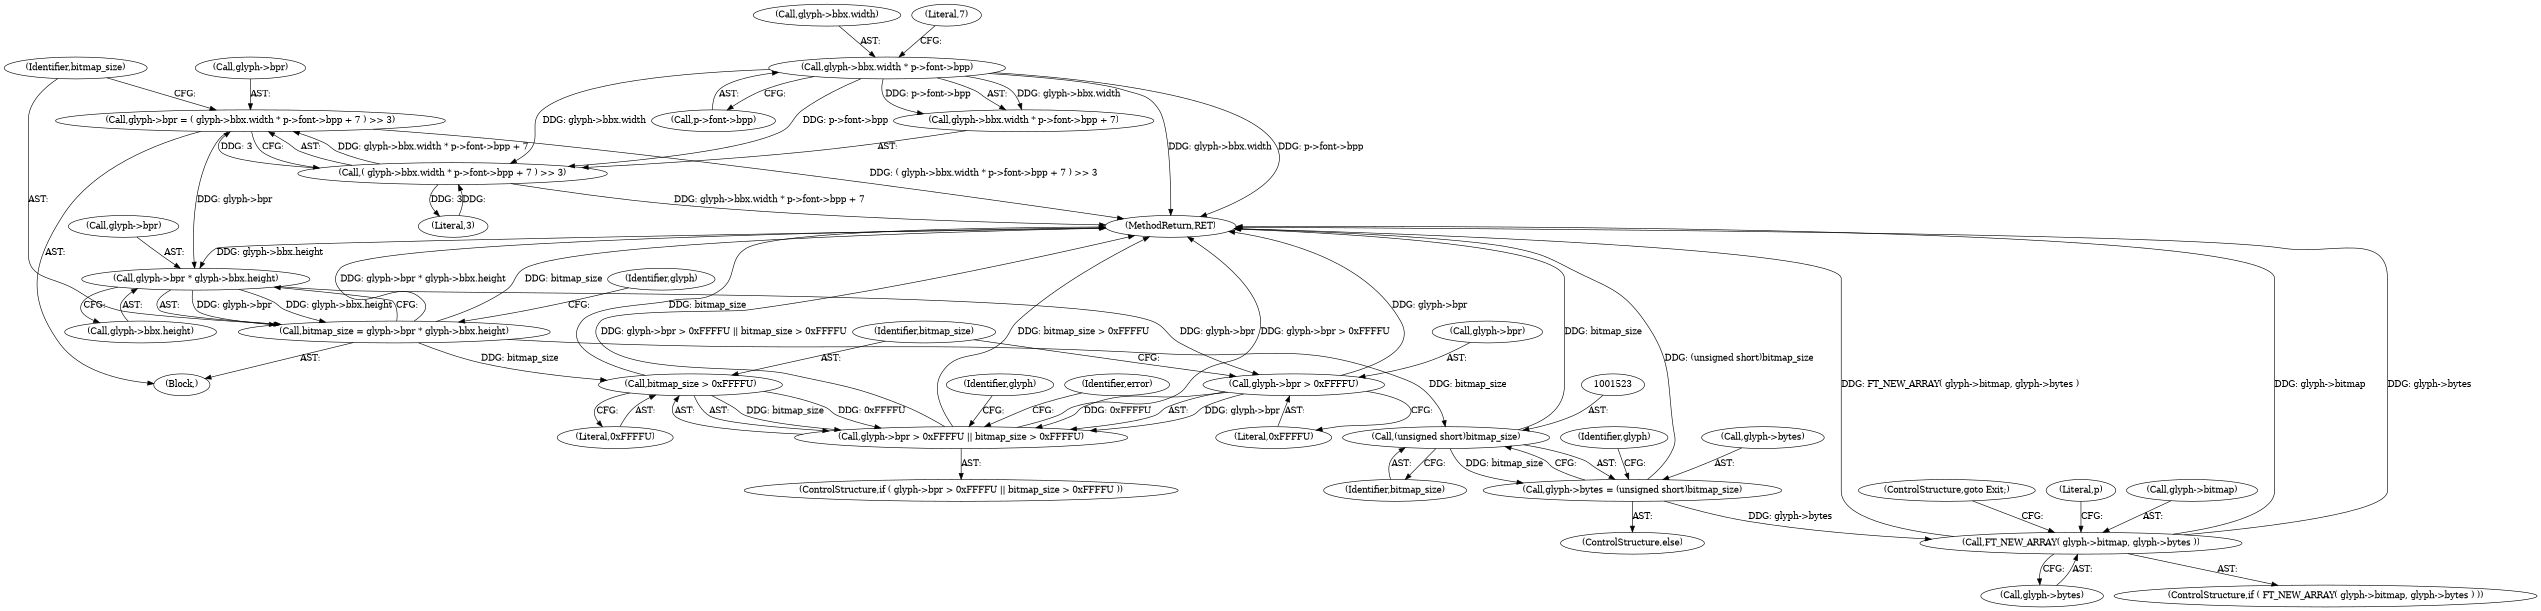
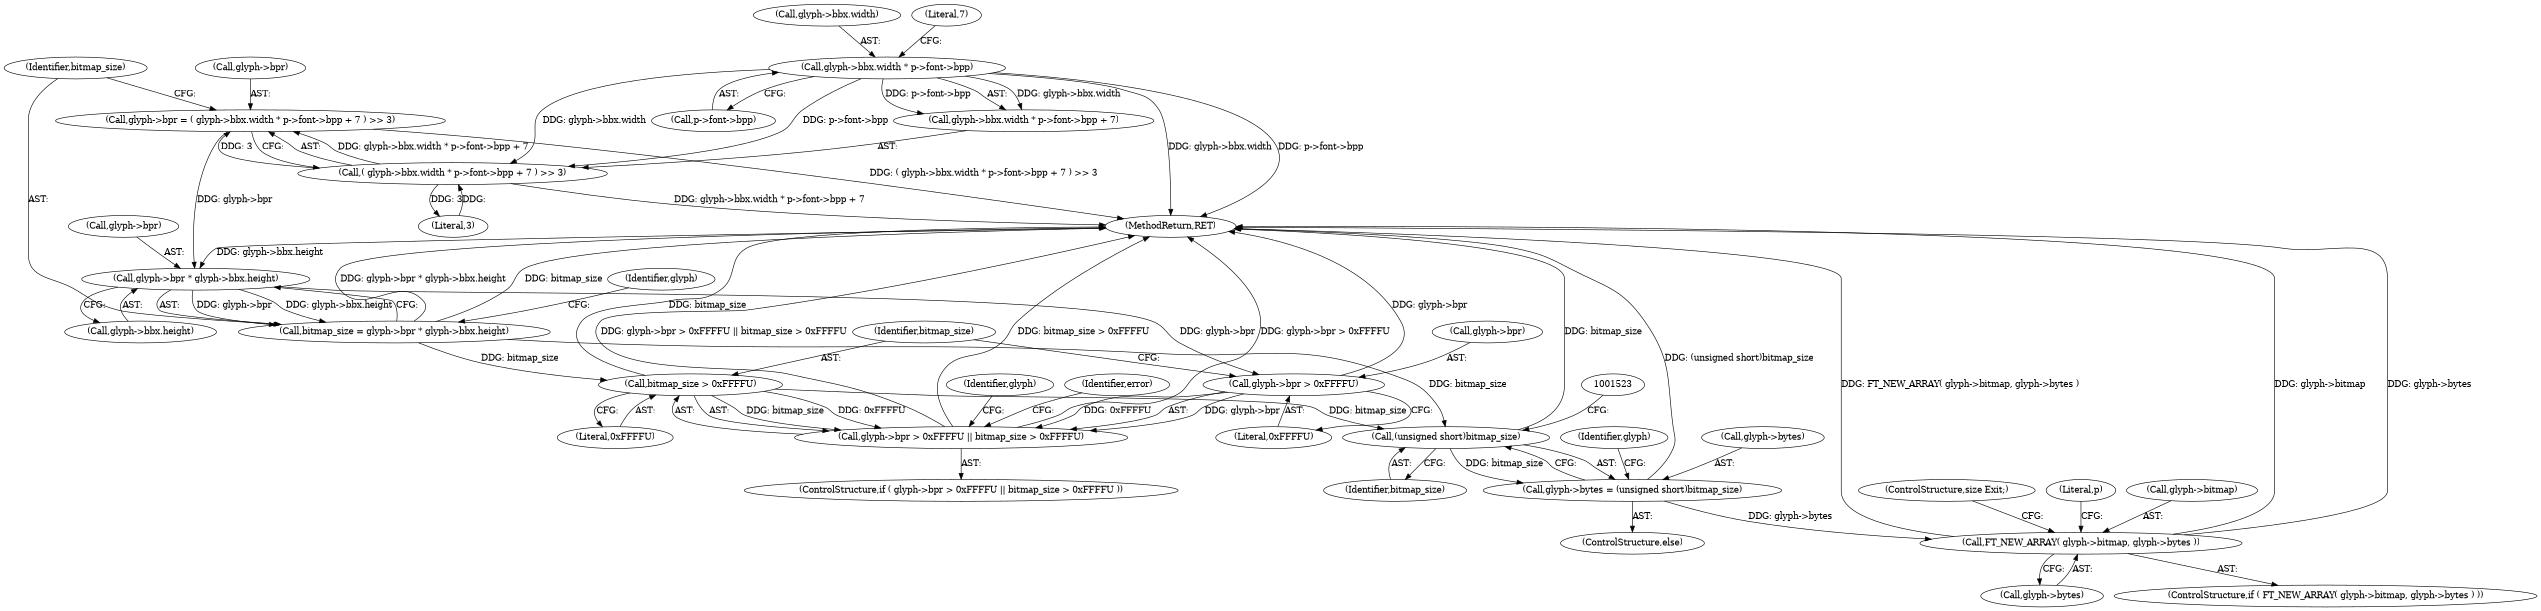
(182, 385) -> none
none -> (1093, 398)
(1600, 411) -> (1600, 411)
(1947, 490) -> (1947, 490)
